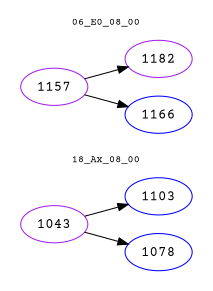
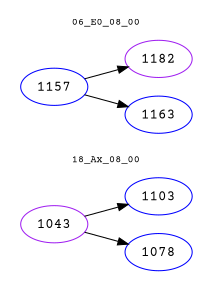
(54, 87) -> (54, 87)
(159, 115) -> (159, 115)
